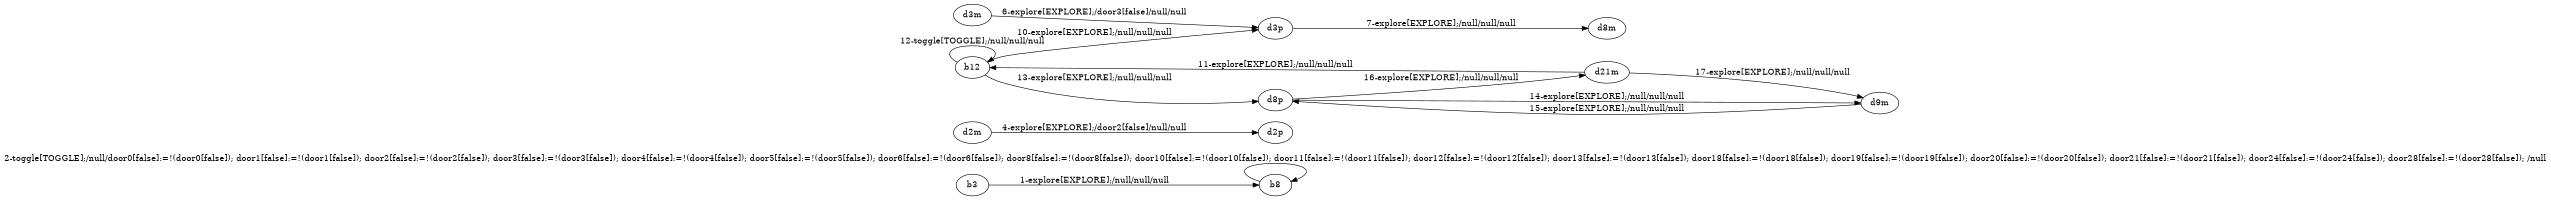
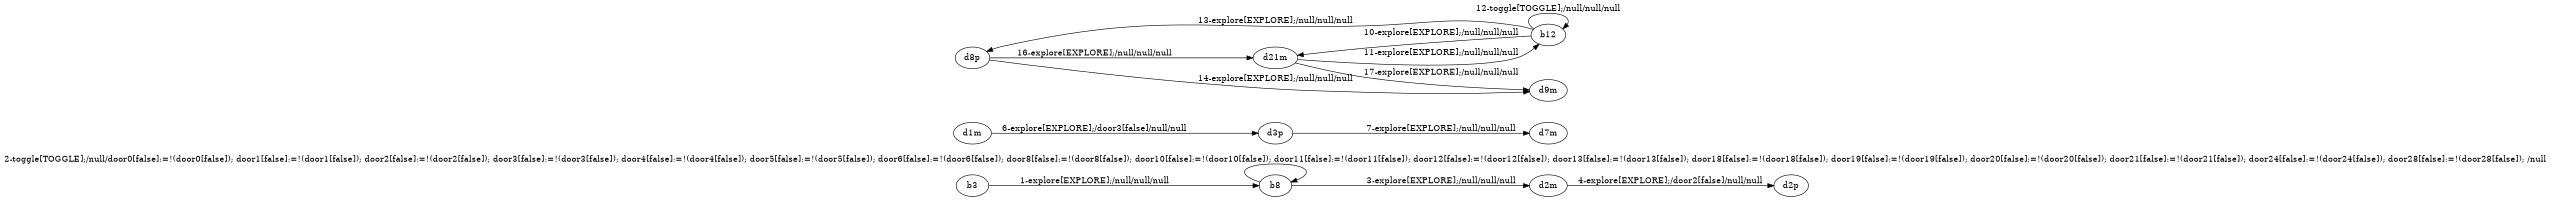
(972, 15) -> (972, 133)
(1607, 28) -> (1548, 133)
(1119, 43) -> (1417, 44)
(1580, 114) -> none
none -> (1408, 186)
